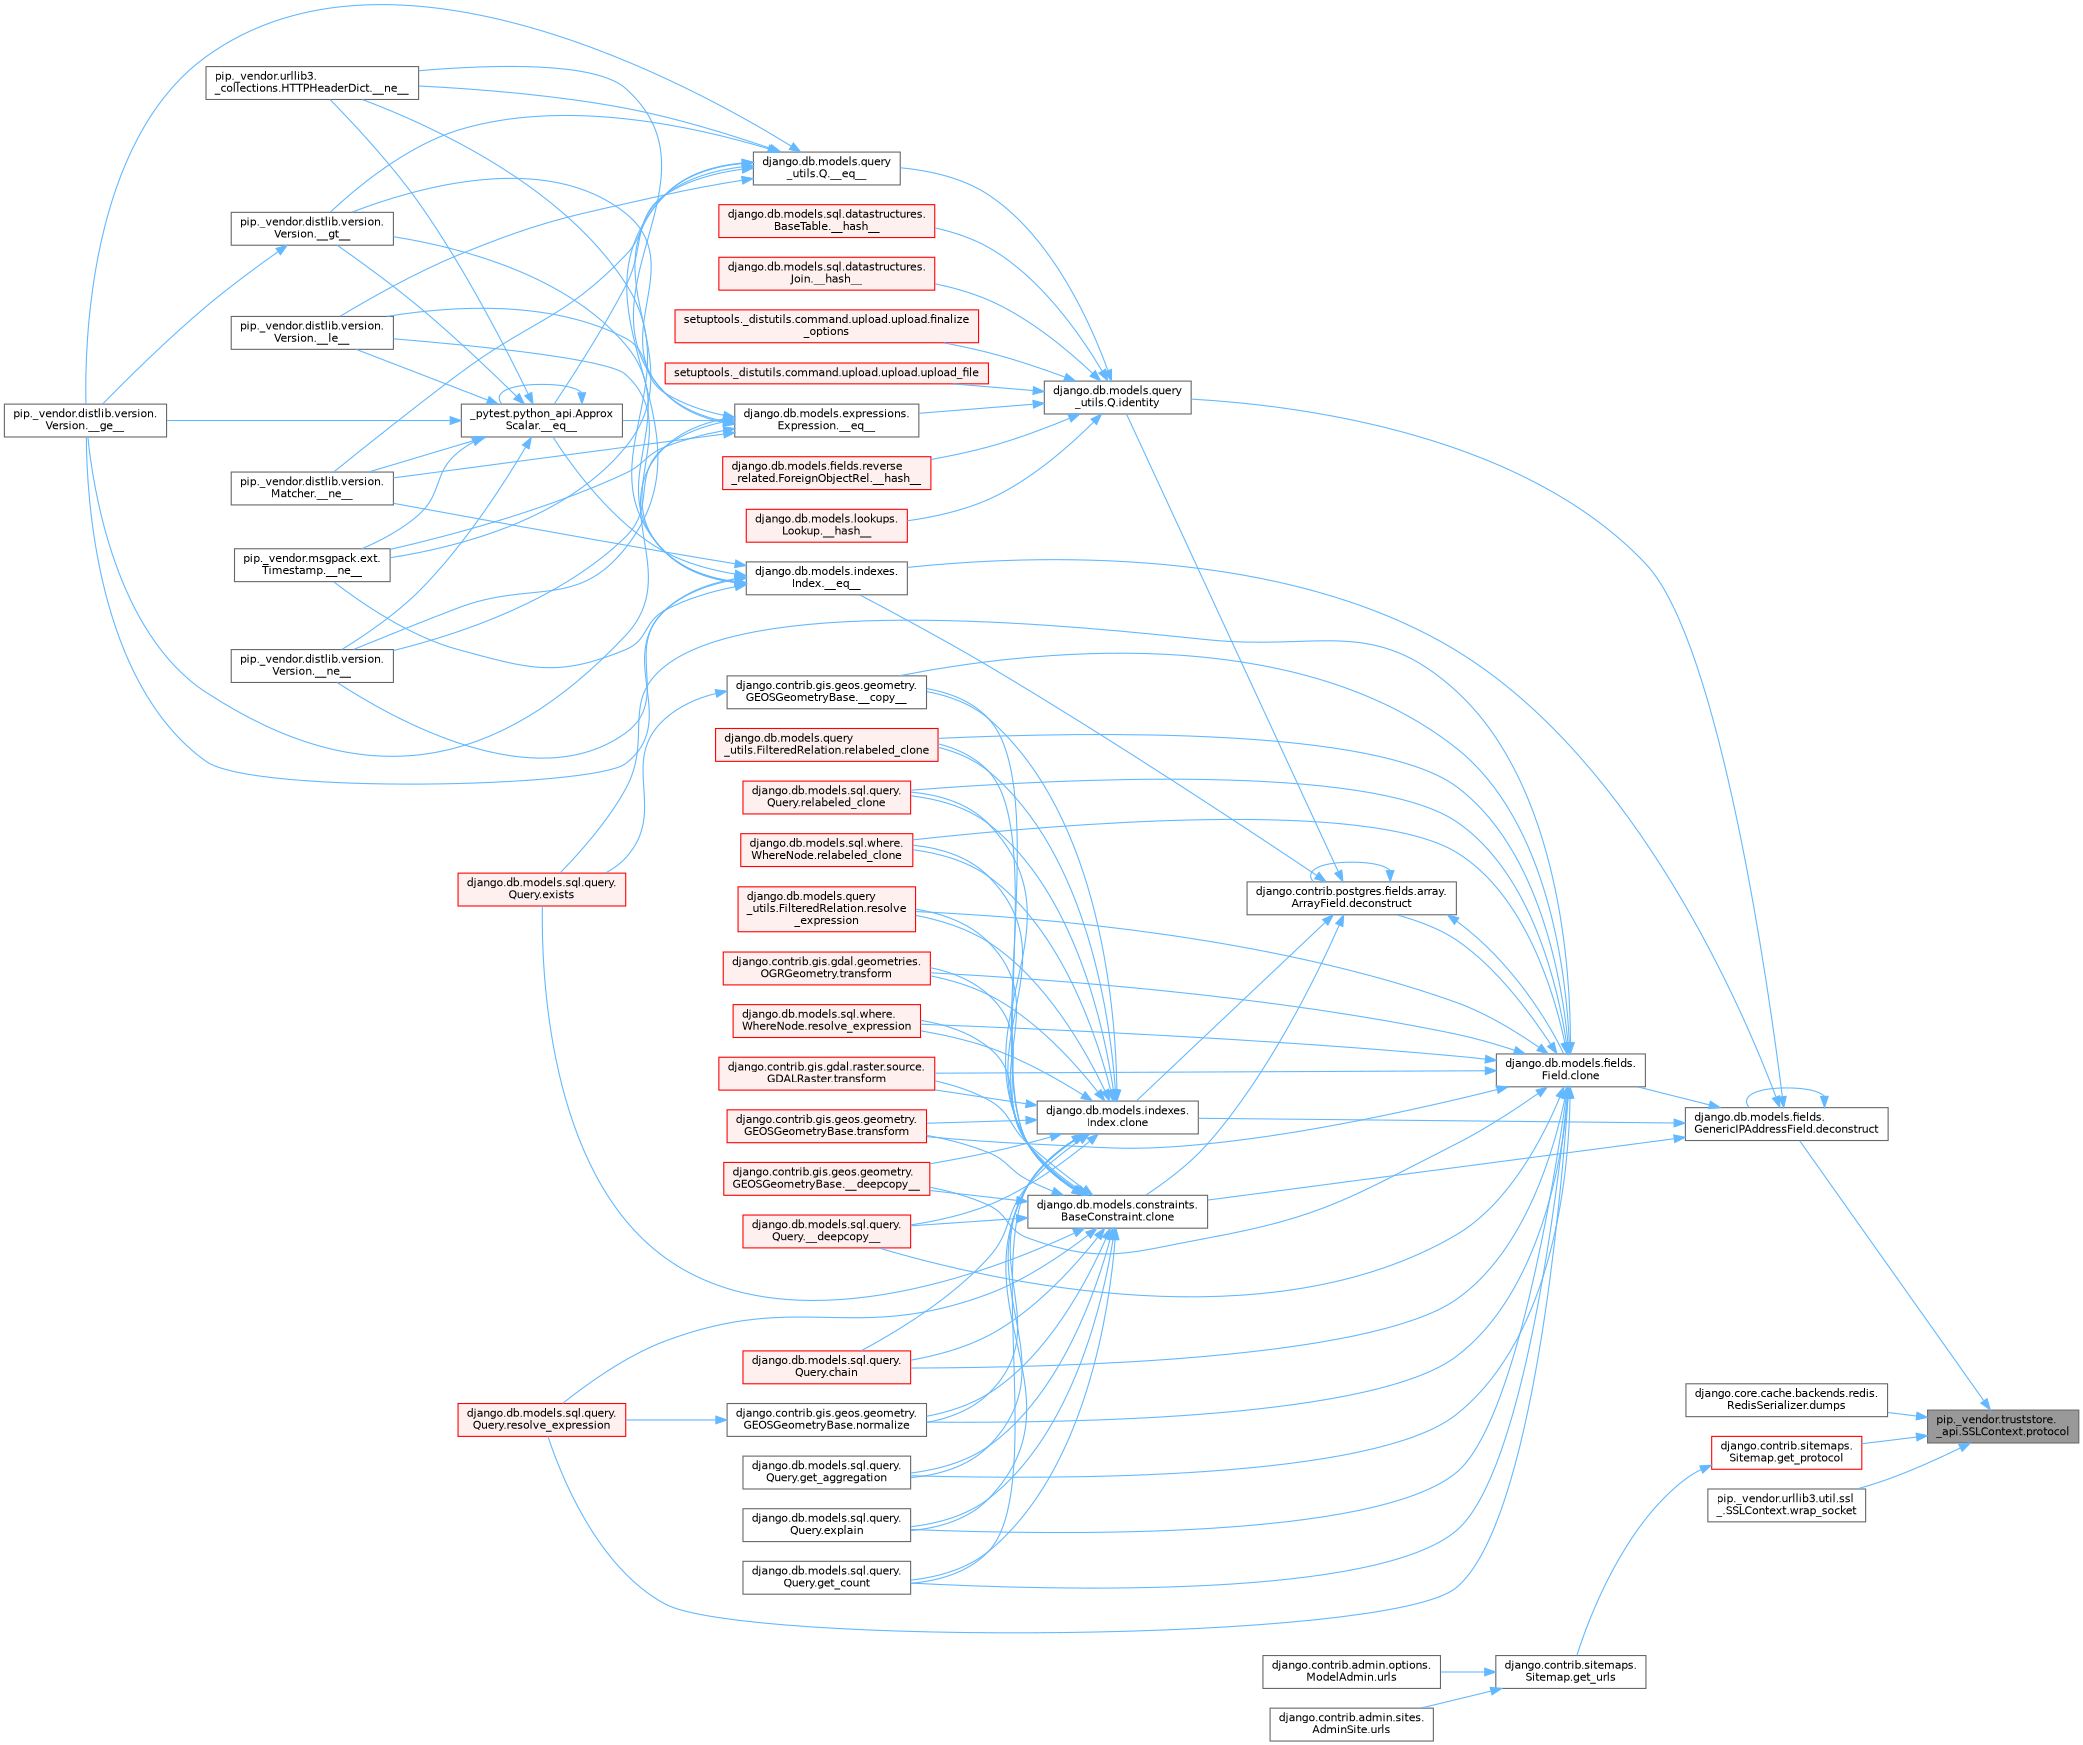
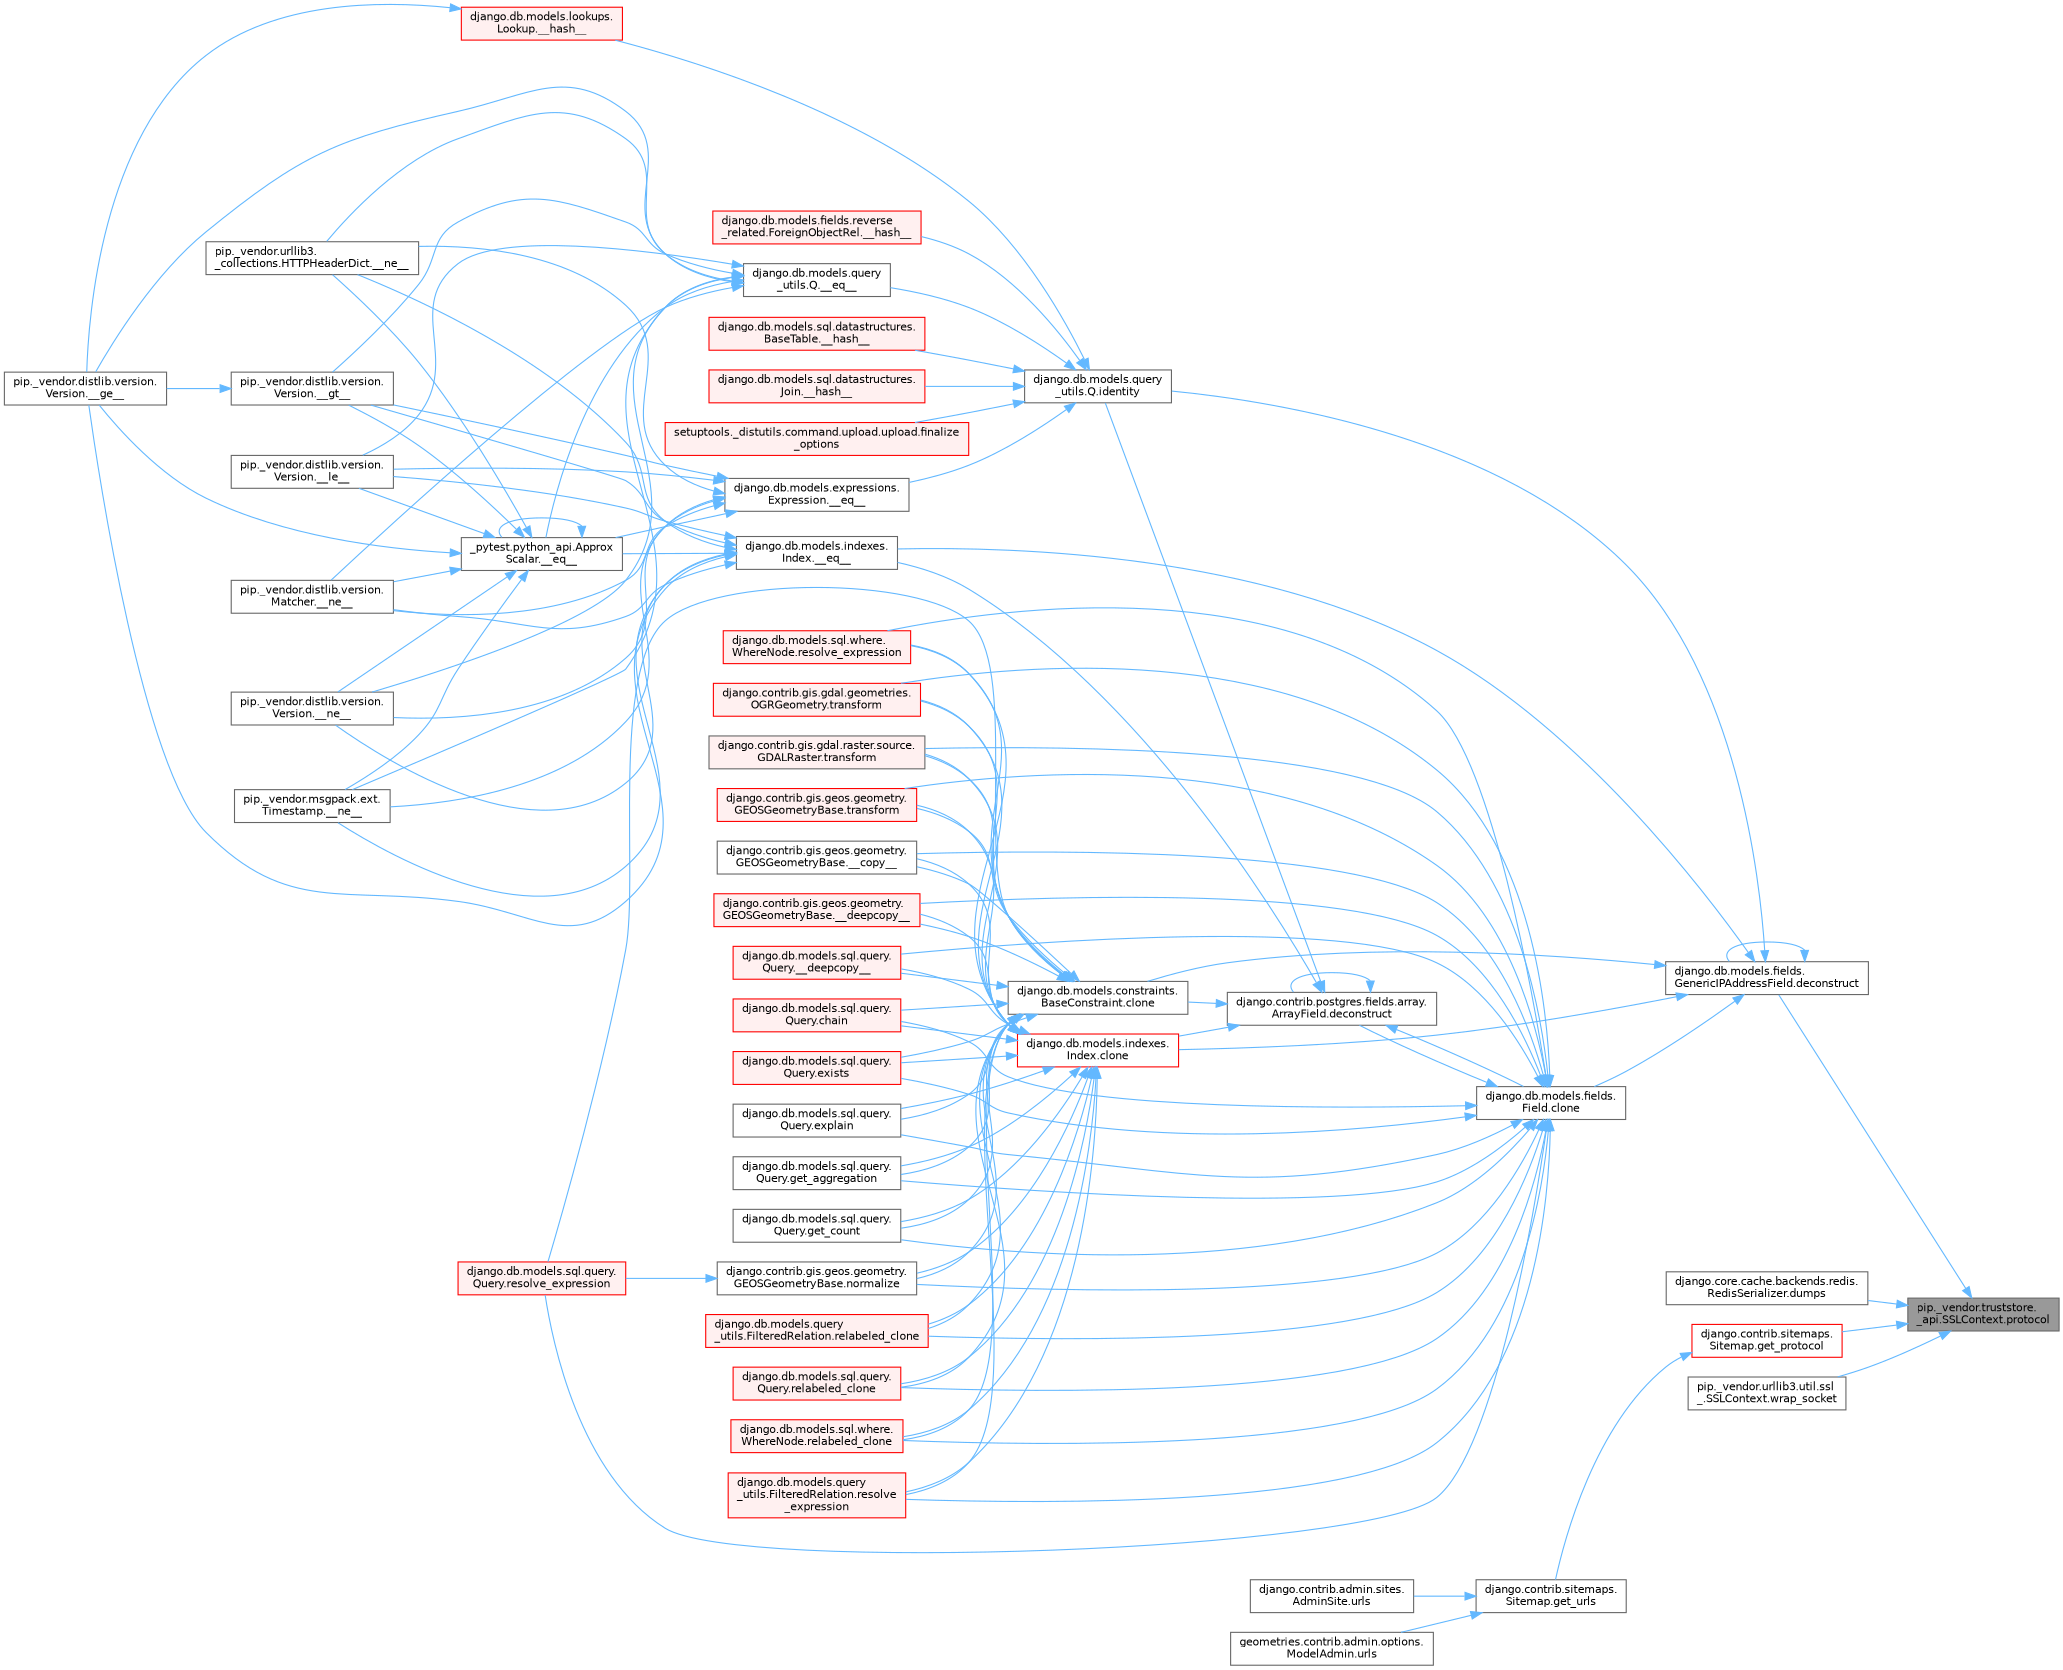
(827, 373) -> none
(416, 754) -> (173, 88)
(643, 772) -> (954, 1059)
(827, 1074) -> (817, 752)
(1118, 1118) -> (1098, 1050)
(1352, 1672) -> (1332, 1649)
